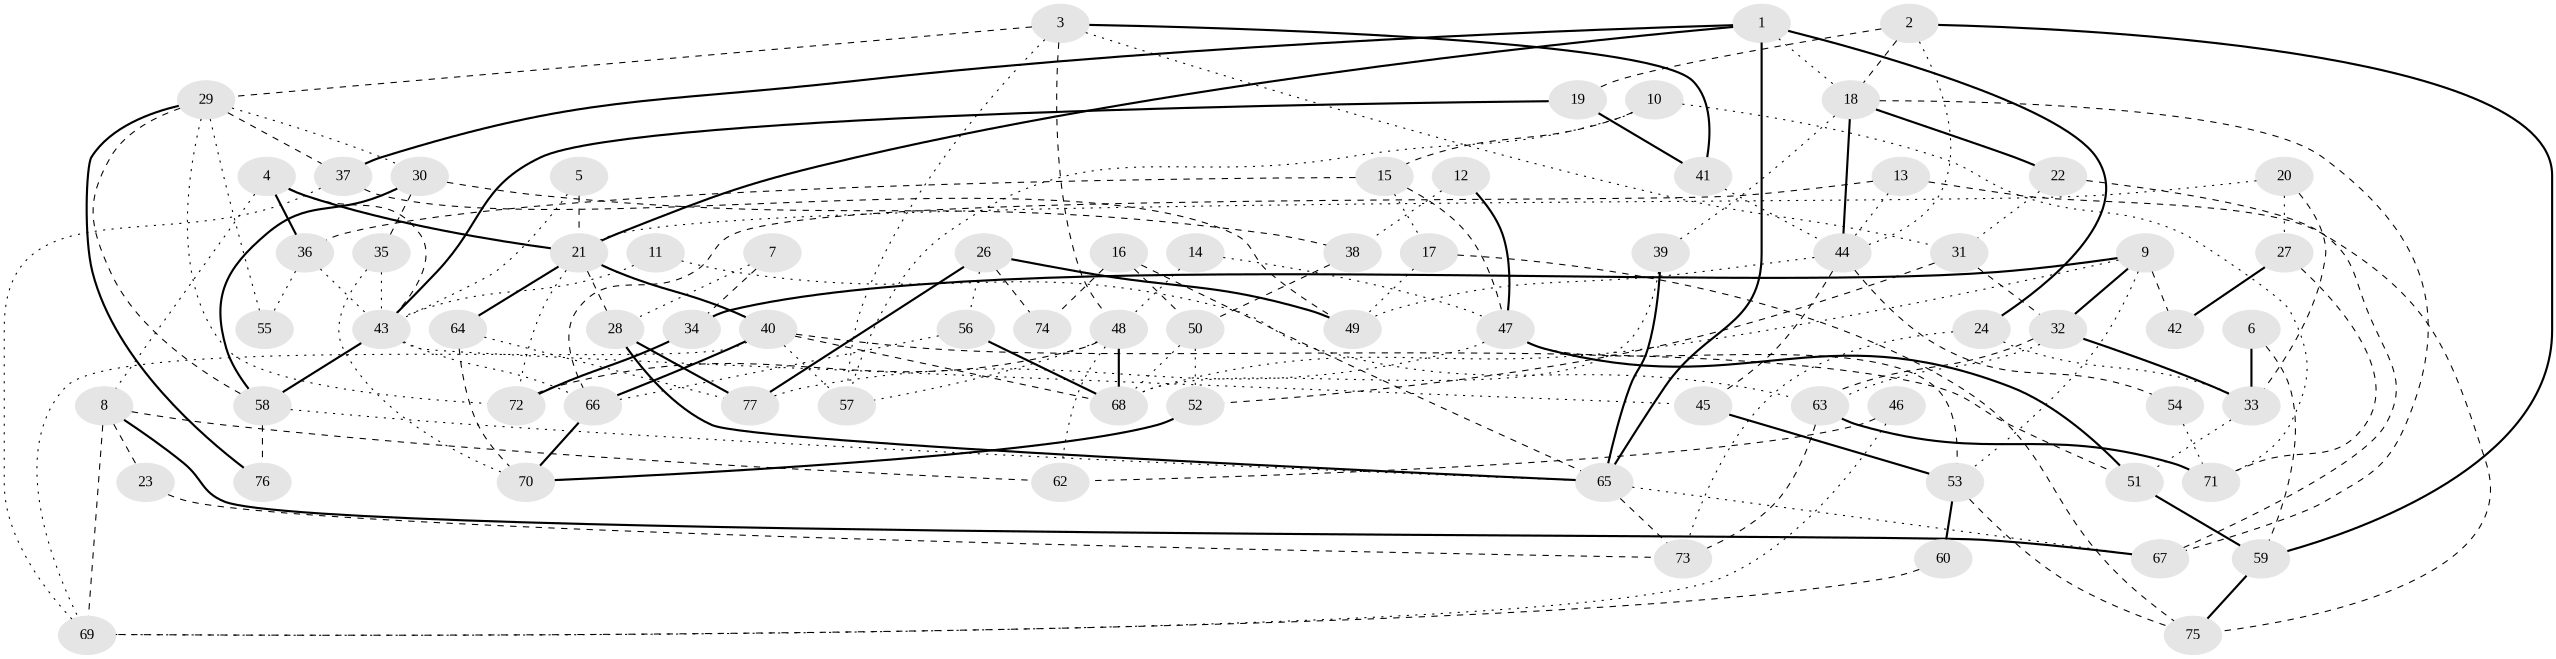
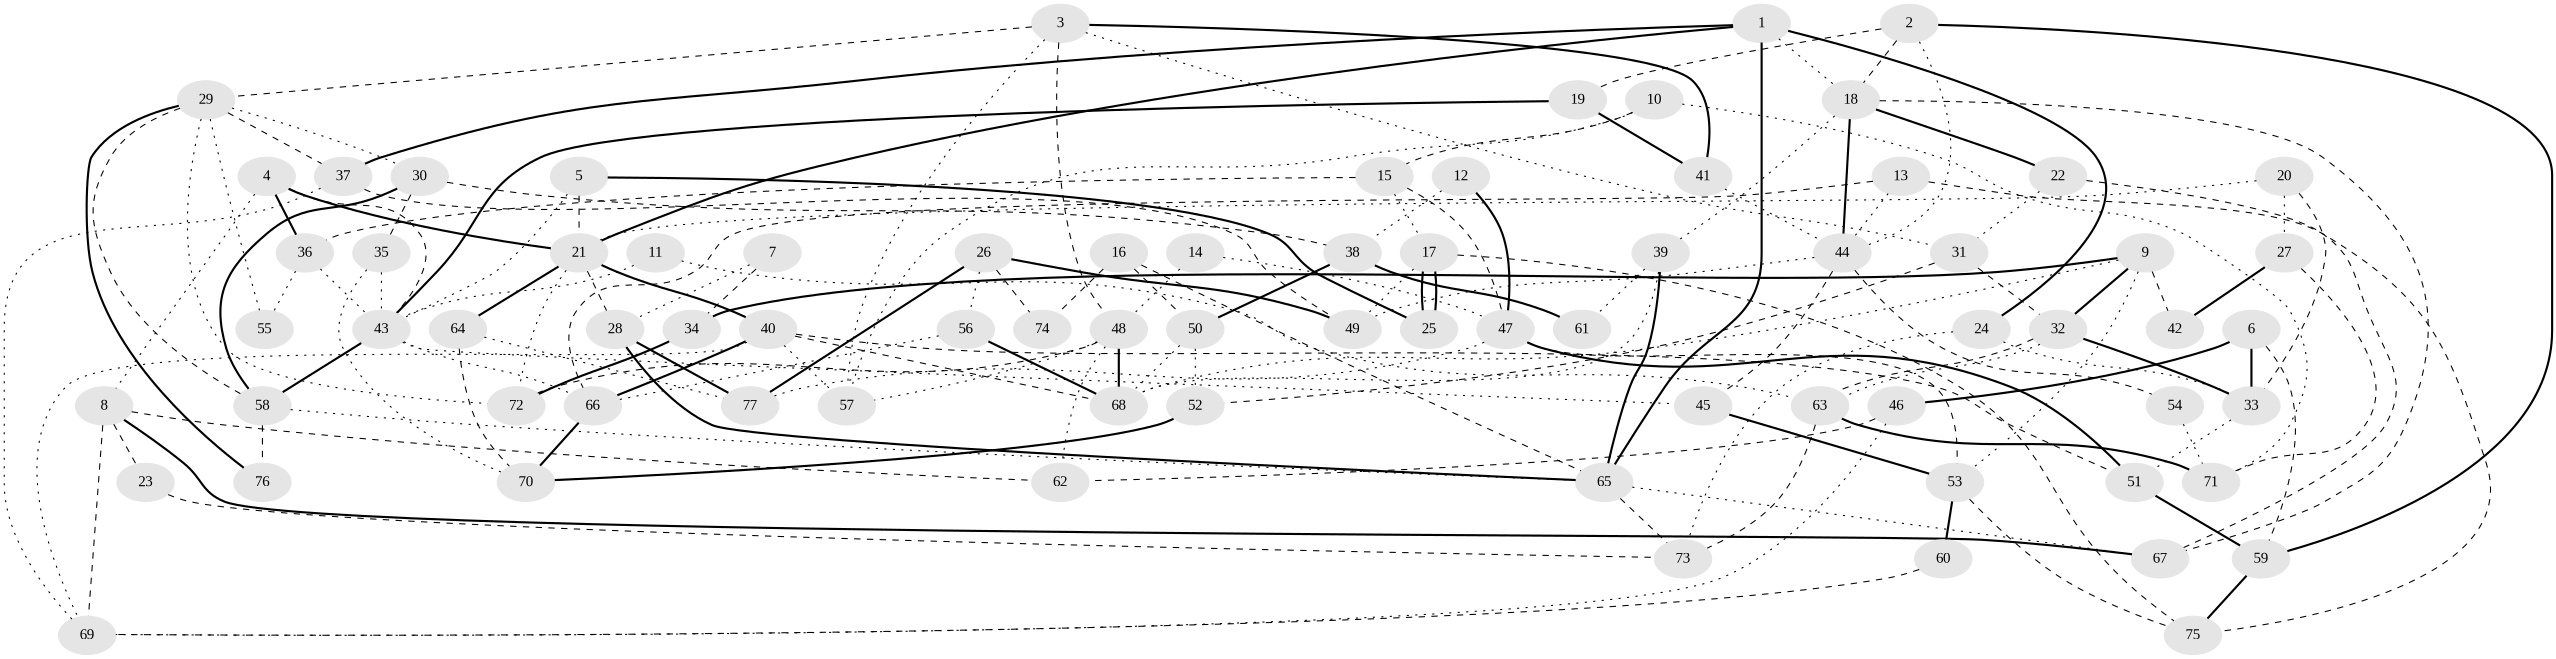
(1274, 291) -> (1274, 291)
none -> (1429, 329)
none -> (1582, 329)
none -> (2056, 385)
